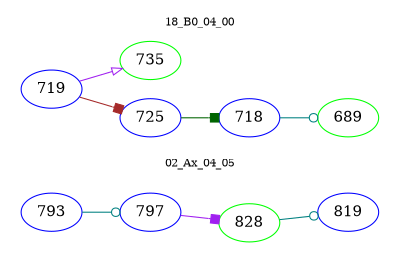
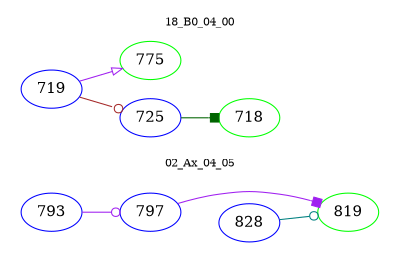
(150, 60) -> (150, 60)
(96, 102) -> (96, 102)
(249, 118) -> (249, 118)
(348, 118) -> none
(97, 212) -> (97, 212)
(348, 212) -> (348, 212)
(195, 217) -> (244, 192)
(249, 223) -> (249, 223)
